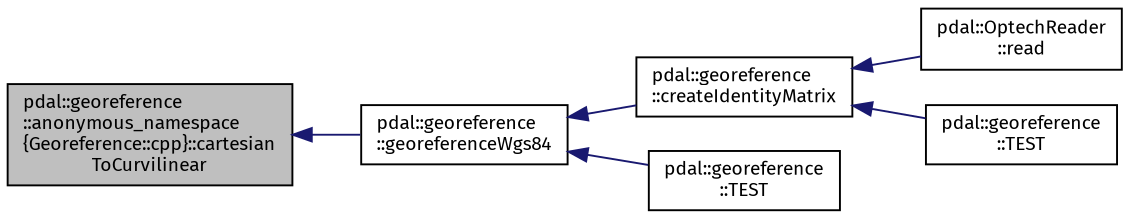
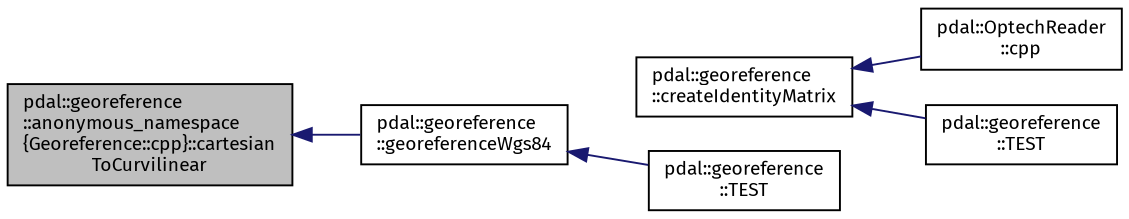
(1021, 39) -> (1021, 39)
(612, 110) -> none
